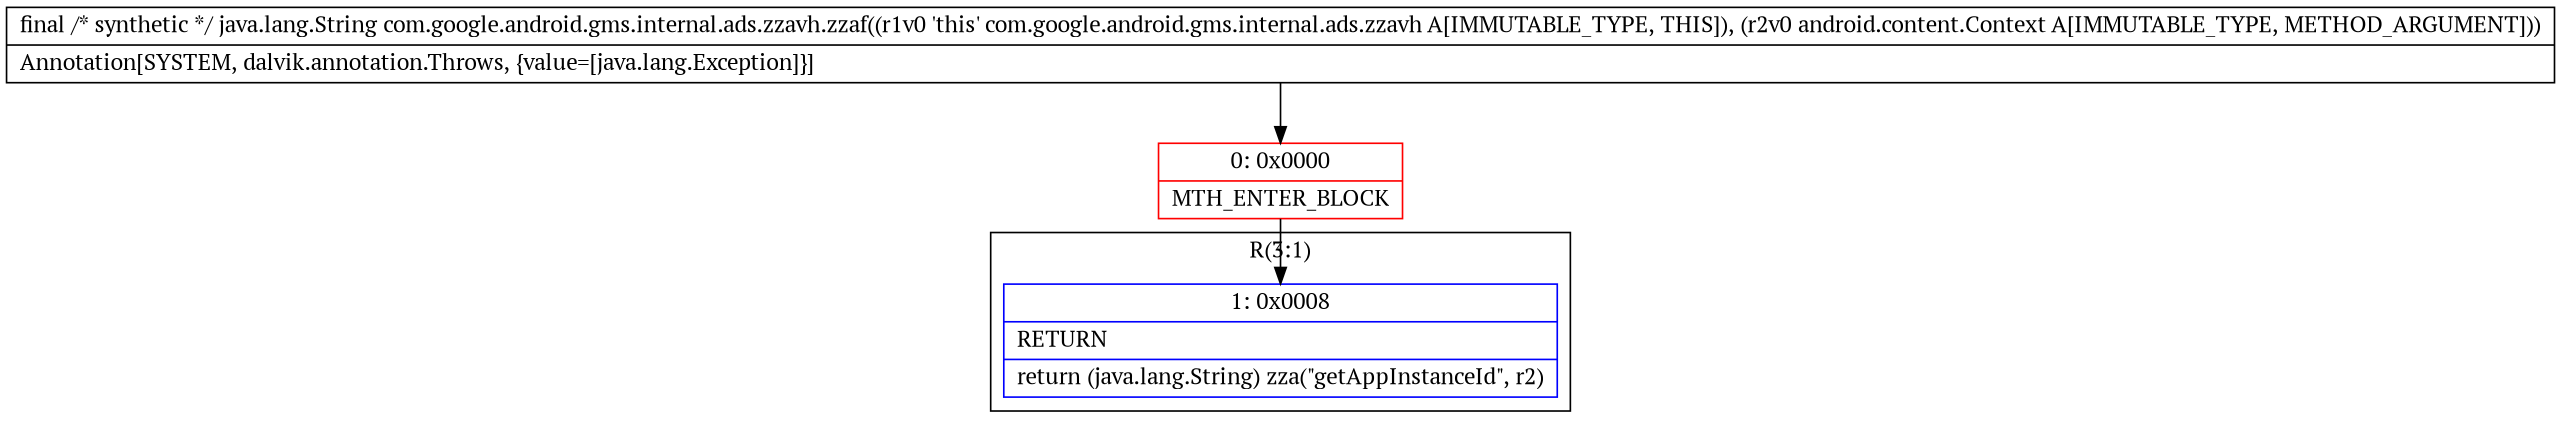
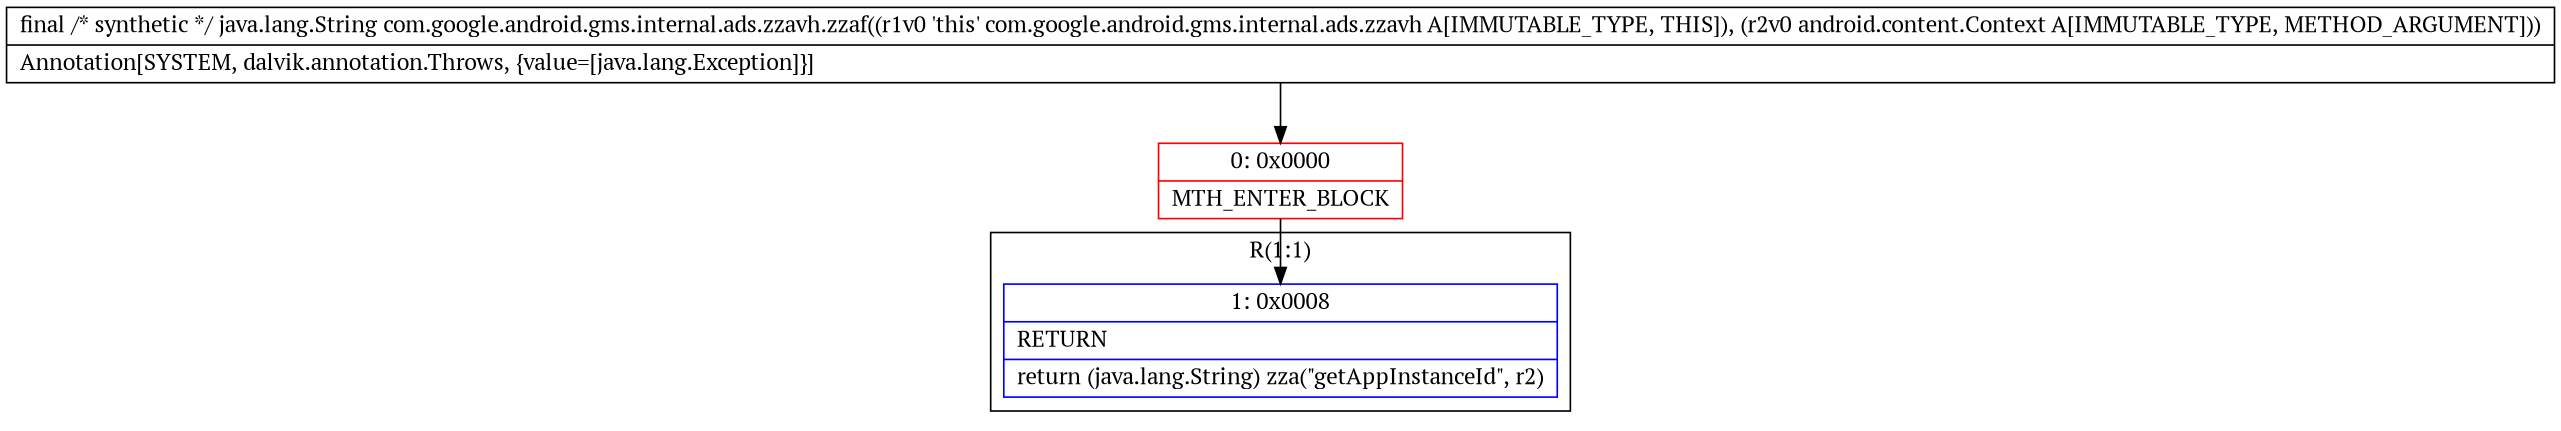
(1281, 251) -> (1281, 251)
